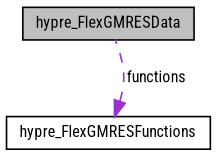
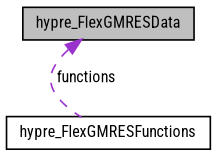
(123, 70) -> (52, 87)
